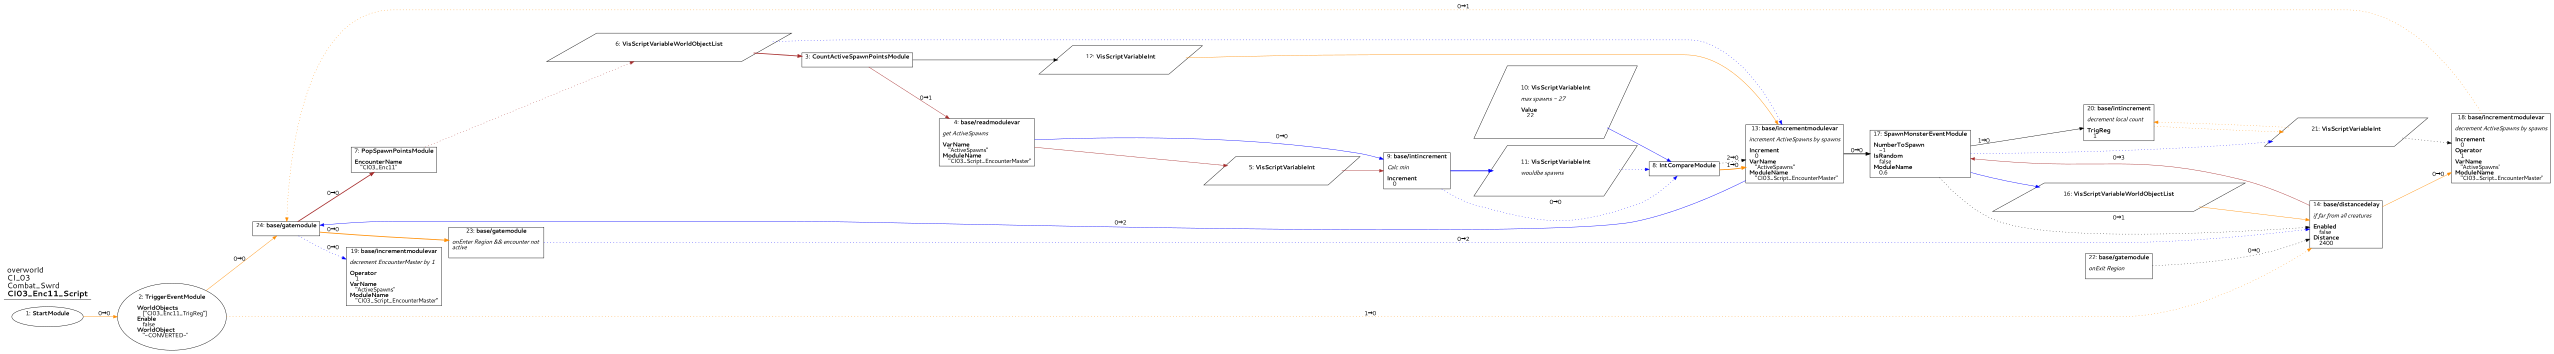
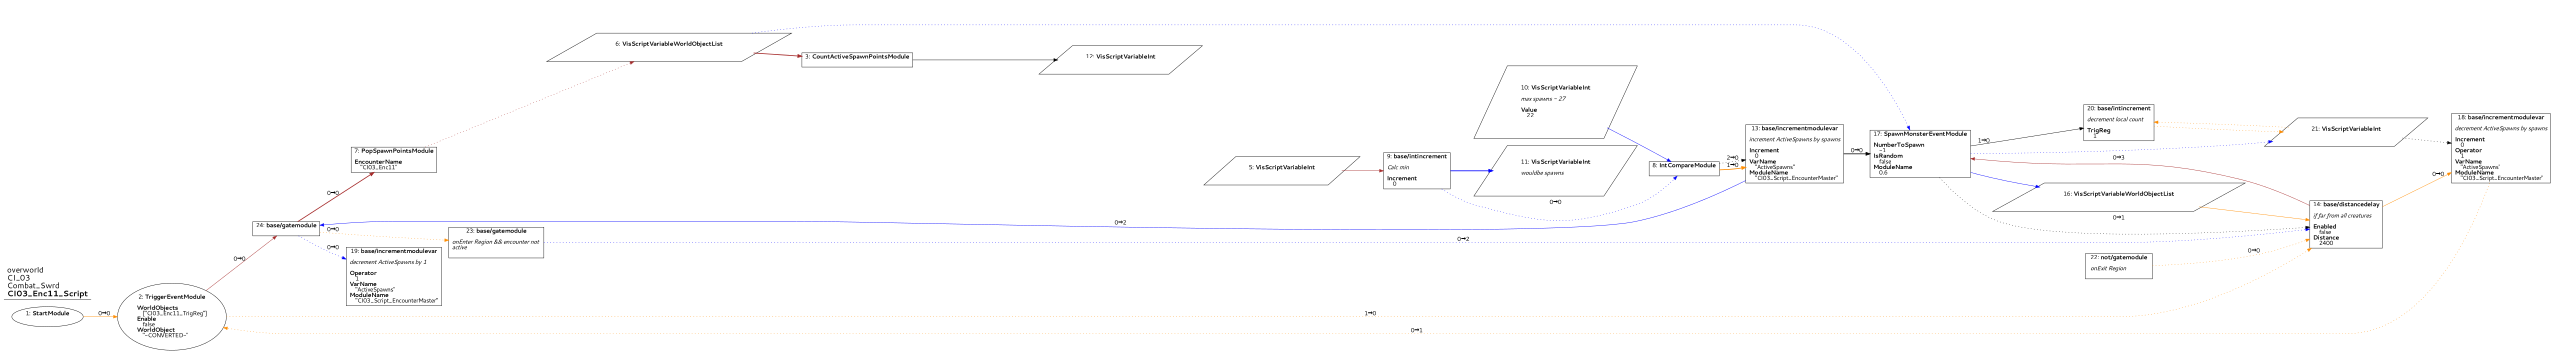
(1331, 10) -> (1397, 334)
(1295, 40) -> (1353, 25)
(1494, 55) -> none
(987, 142) -> none
(1632, 170) -> none
(382, 237) -> (382, 237)
(2124, 258) -> (2124, 258)
(2230, 259) -> (2230, 259)
(392, 262) -> (388, 262)
(240, 264) -> (240, 264)
